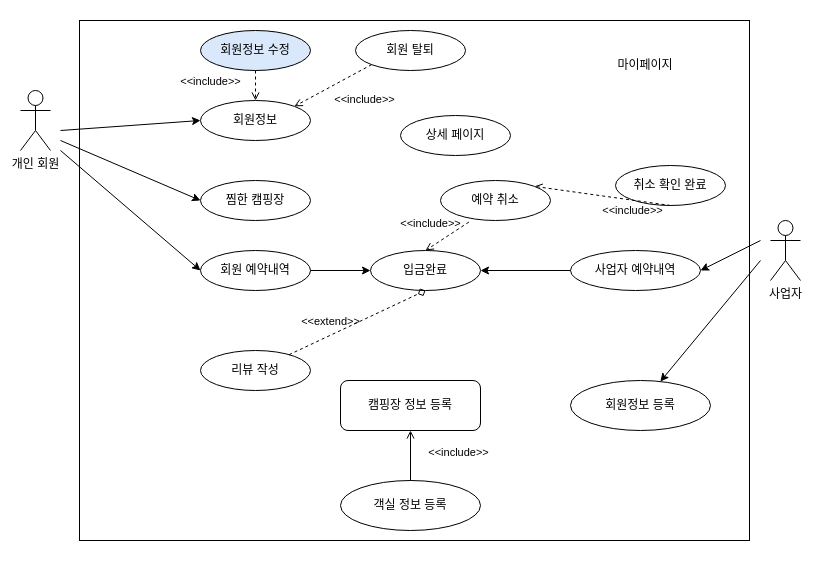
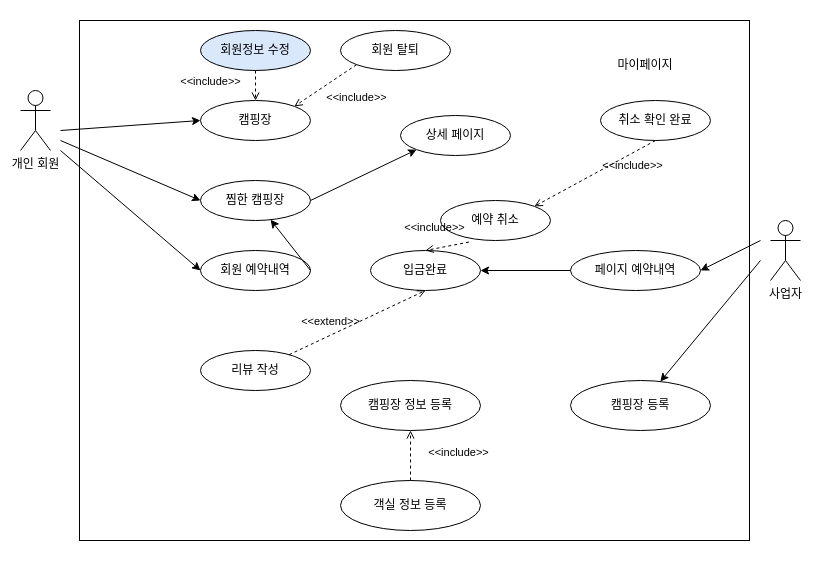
(411, 51) -> (396, 51)
(256, 121) -> (256, 121)
none -> (360, 177)
(671, 186) -> (656, 121)
(496, 201) -> (496, 221)
(337, 271) -> (293, 248)
(636, 271) -> (636, 271)
(417, 295) -> (420, 293)
(411, 406) -> (411, 406)
(641, 406) -> (641, 406)
(411, 456) -> (411, 456)
